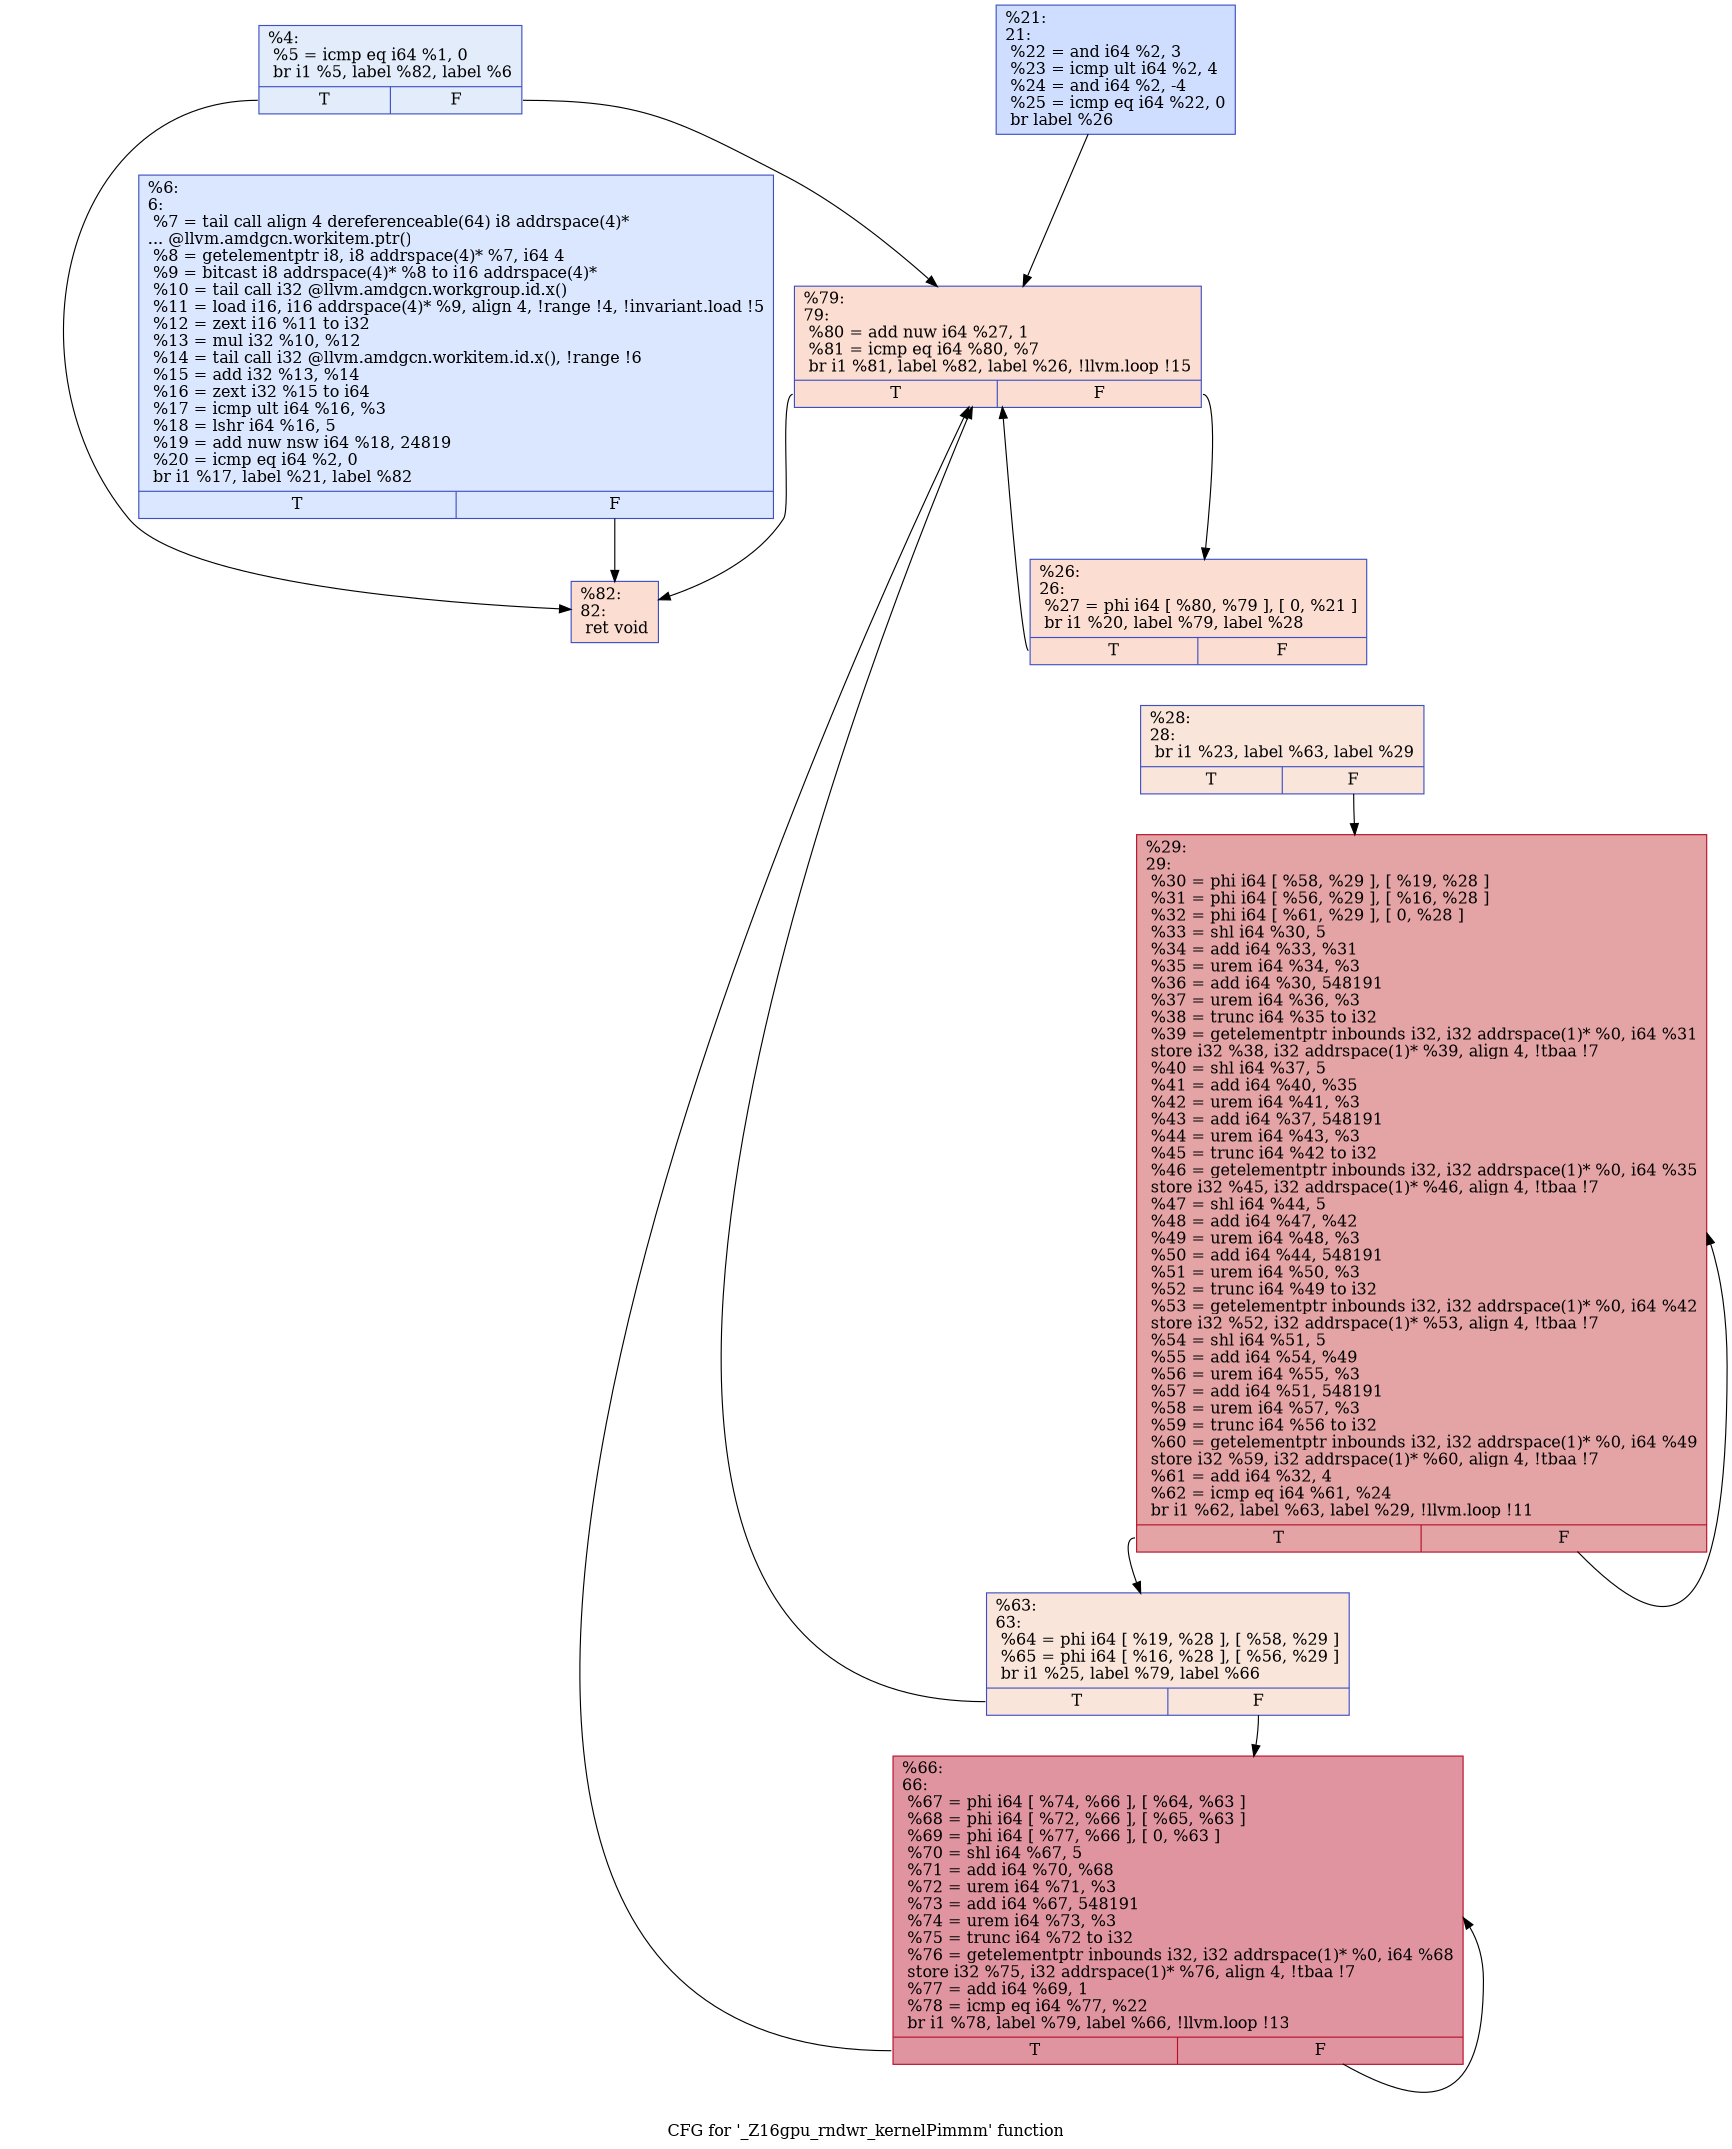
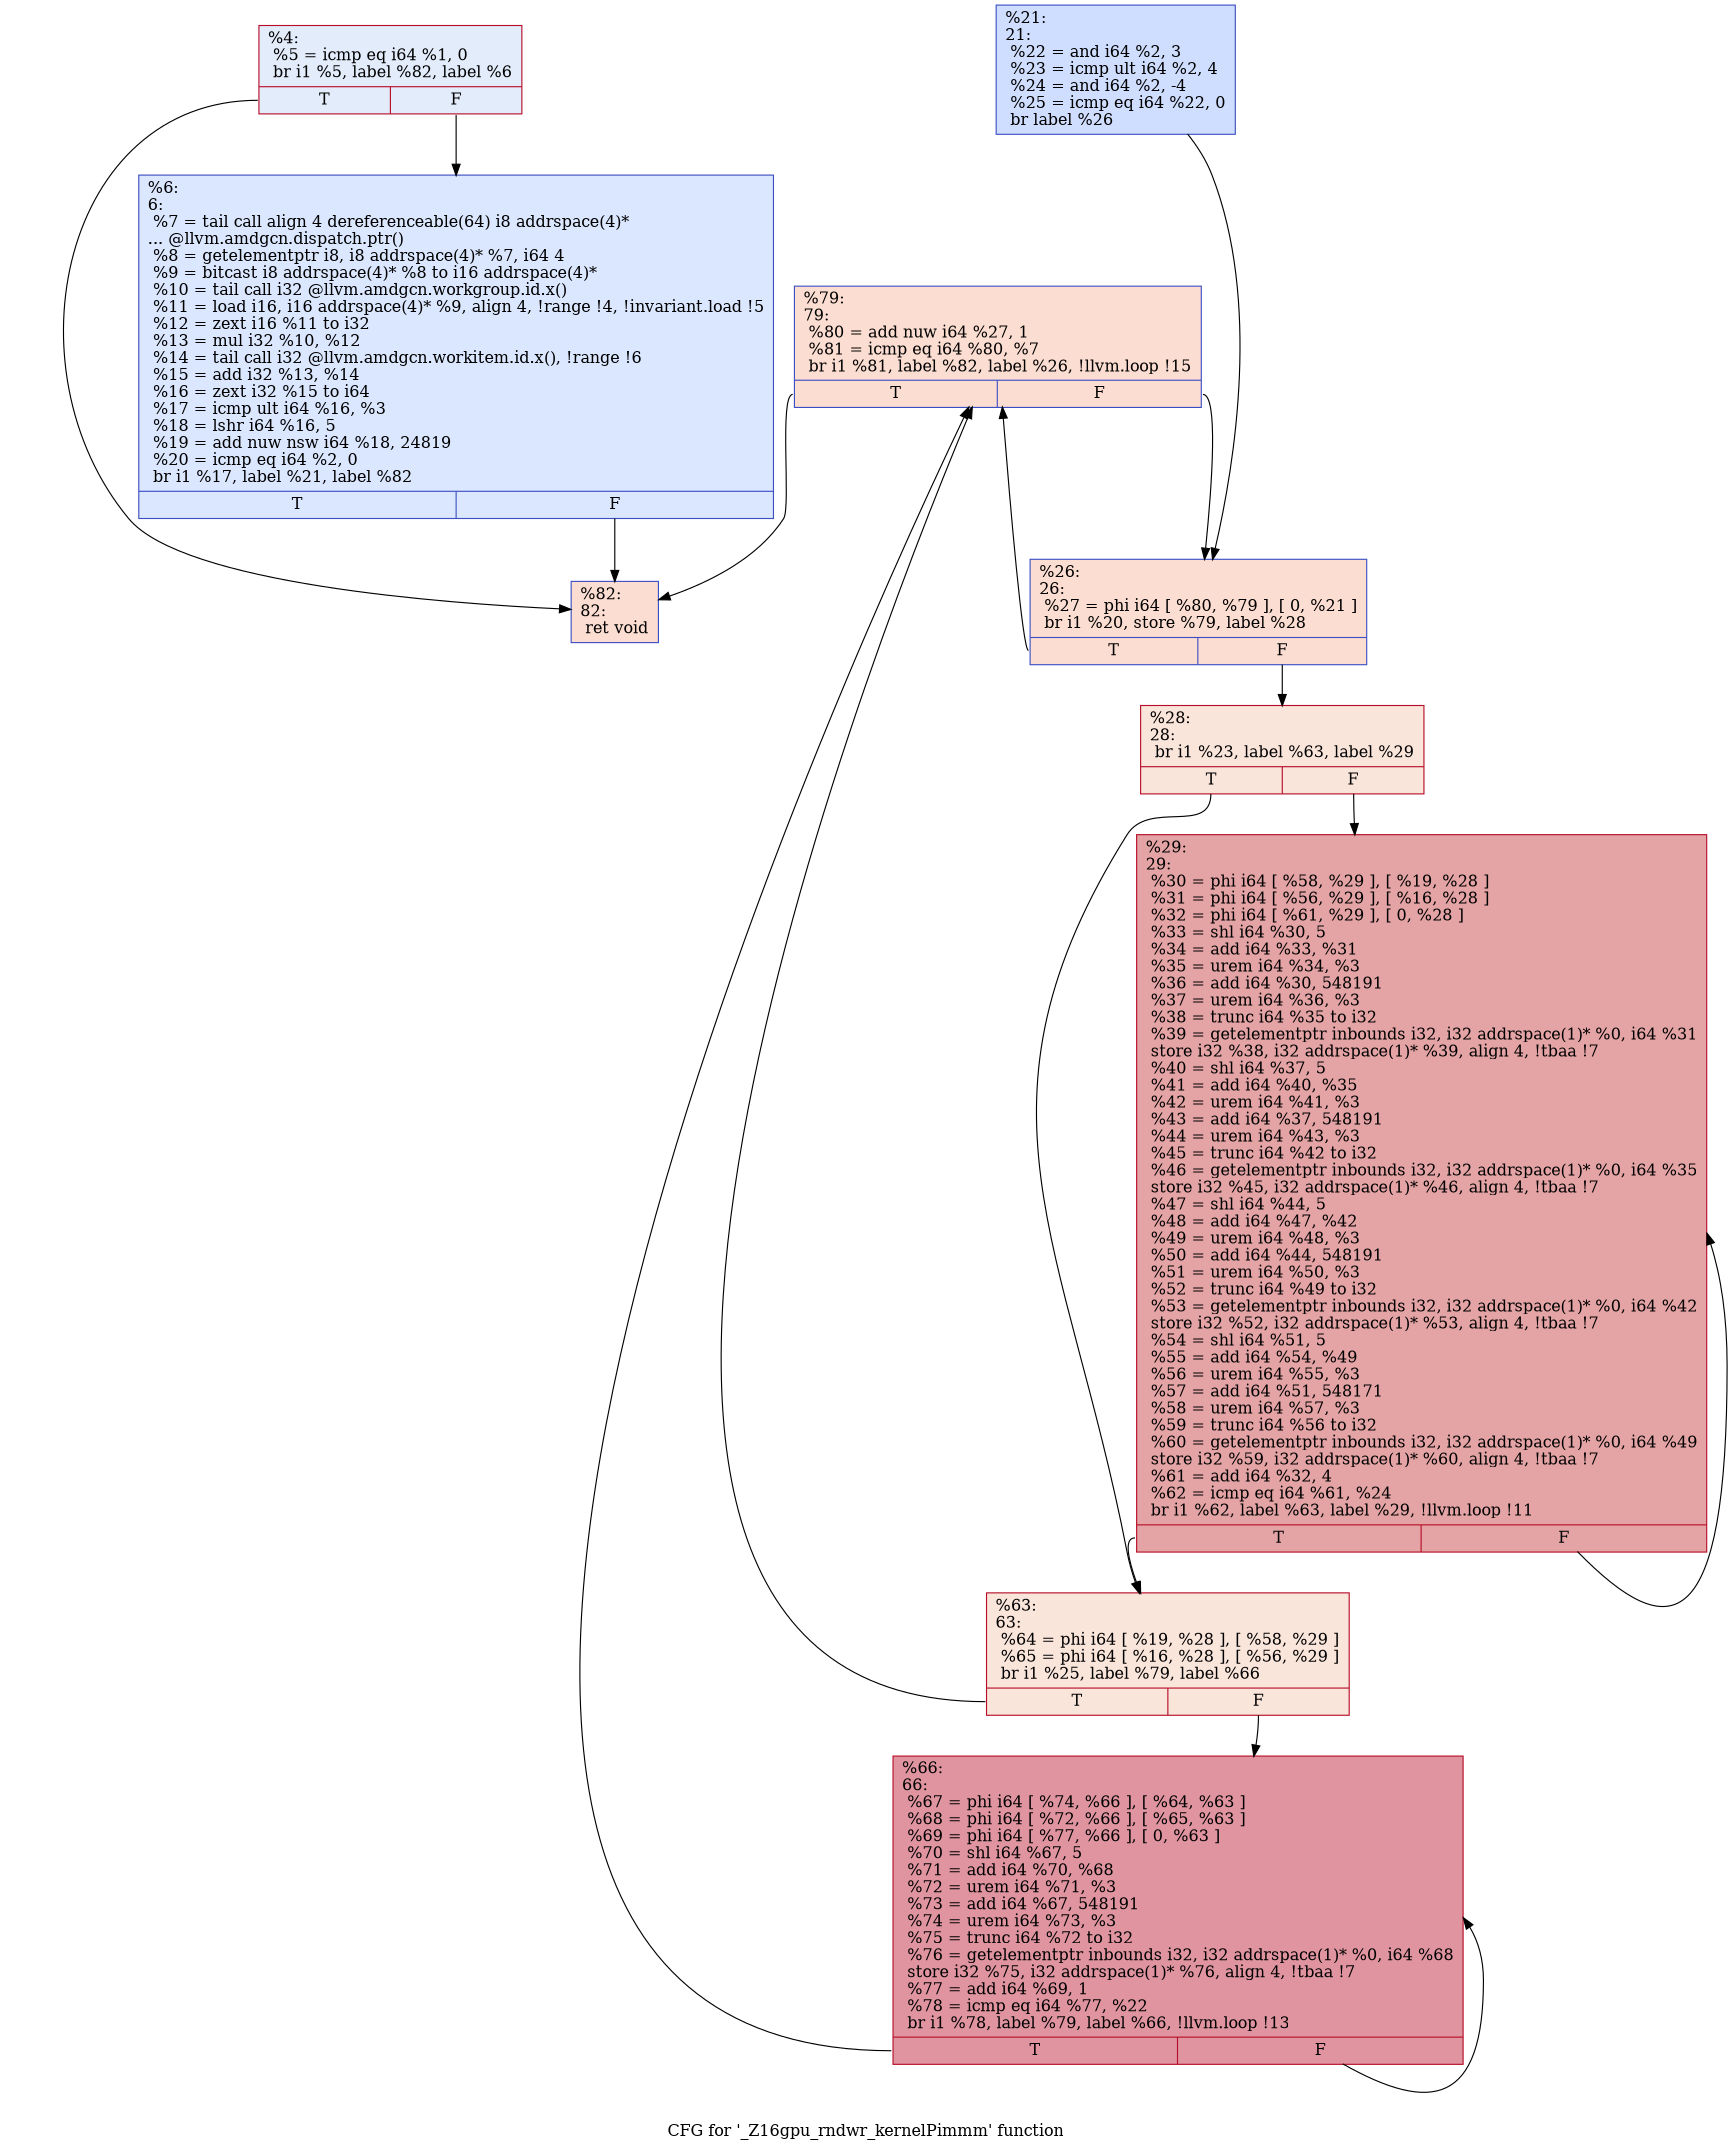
(390, 70) -> (390, 70)
(741, 153) -> (456, 140)
(1058, 205) -> (1240, 337)
(280, 239) -> (276, 239)
(1172, 623) -> (1173, 623)
none -> (1282, 680)
(1282, 750) -> (1282, 750)
none -> (1040, 1154)
(1265, 1392) -> (1265, 1392)
(1168, 1654) -> (1168, 1654)
